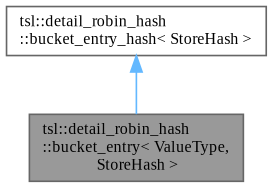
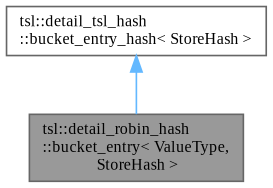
(136, 31) -> (136, 31)
